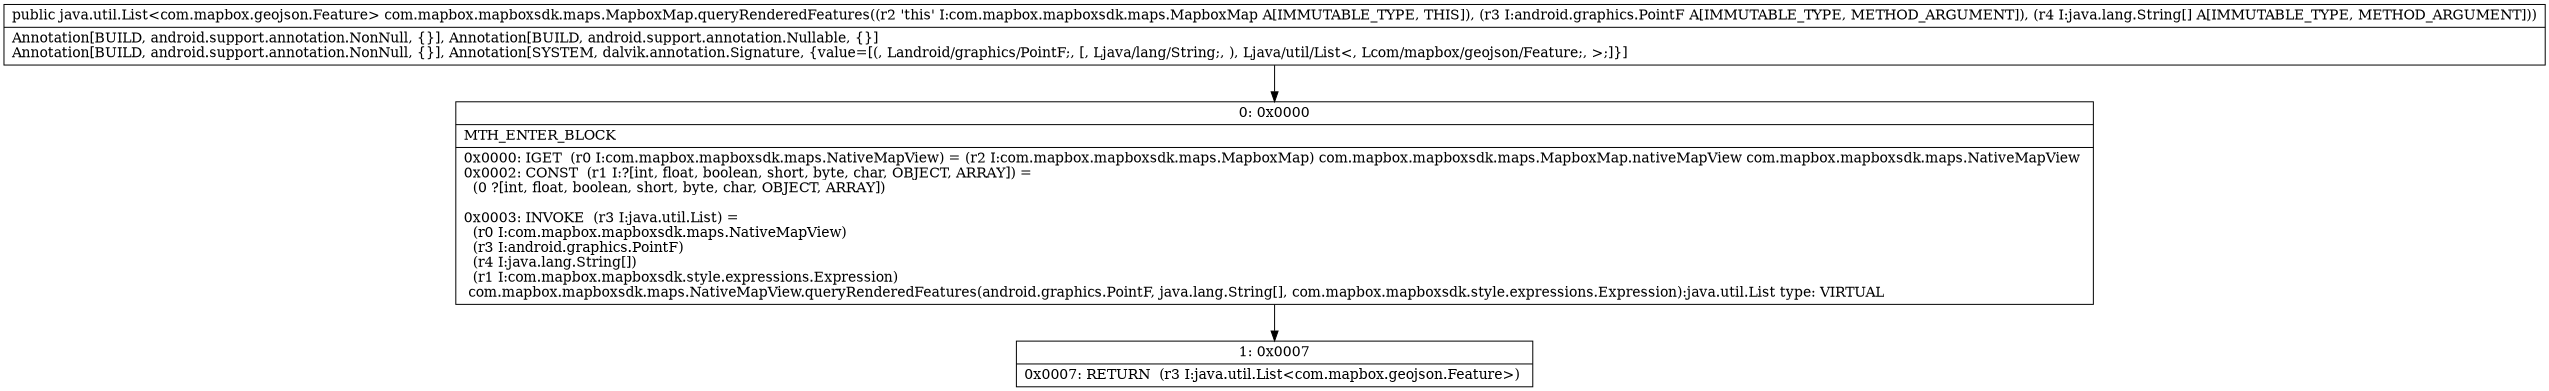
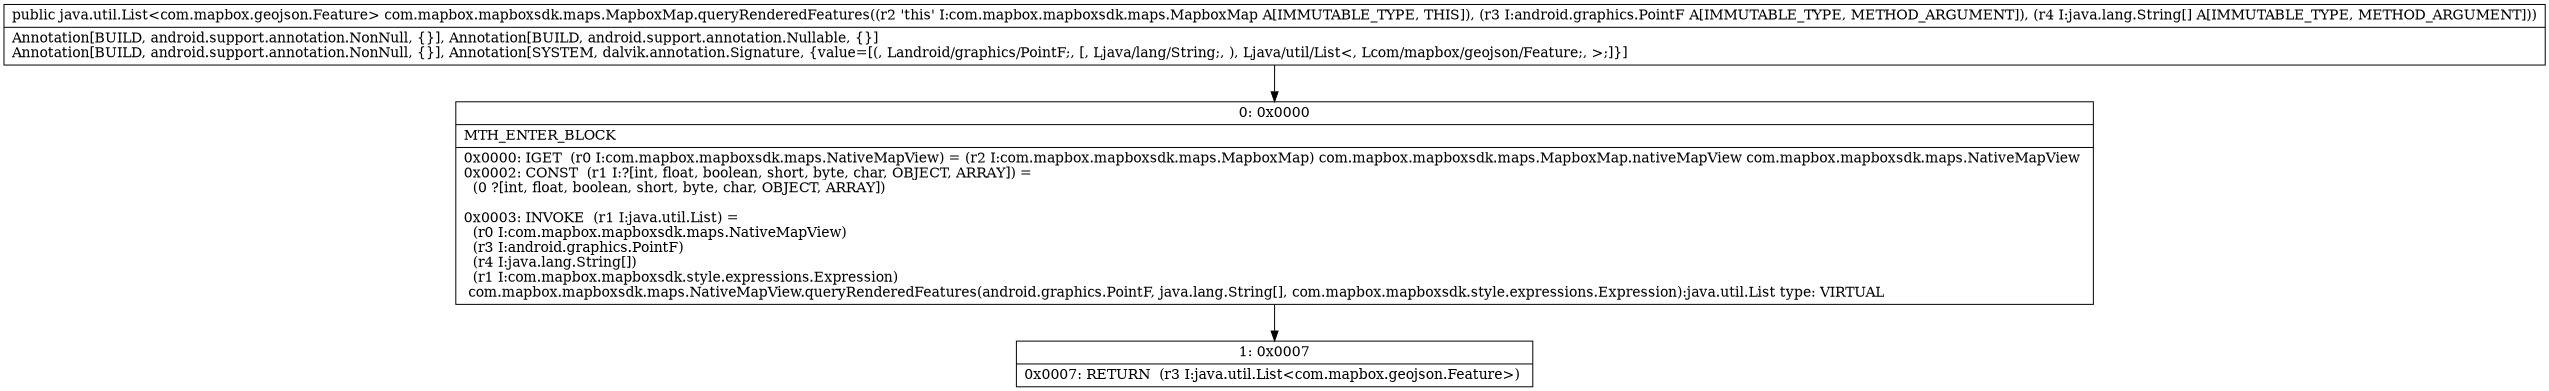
(604, 218) -> (604, 218)
